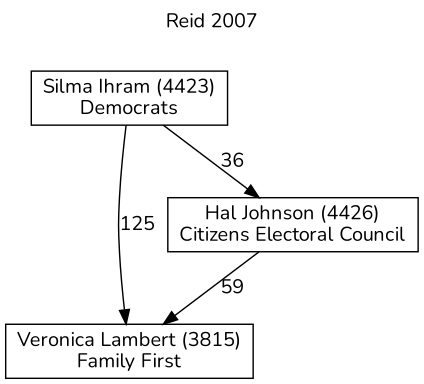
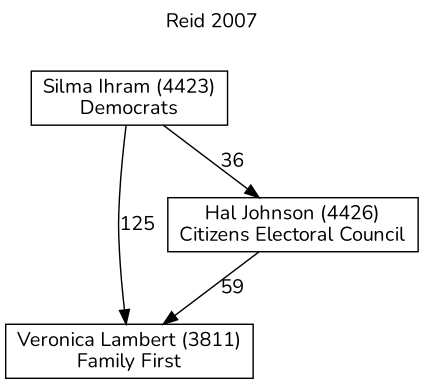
(129, 351) -> (129, 351)
